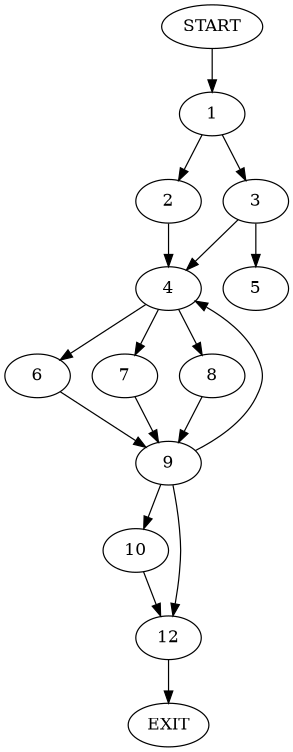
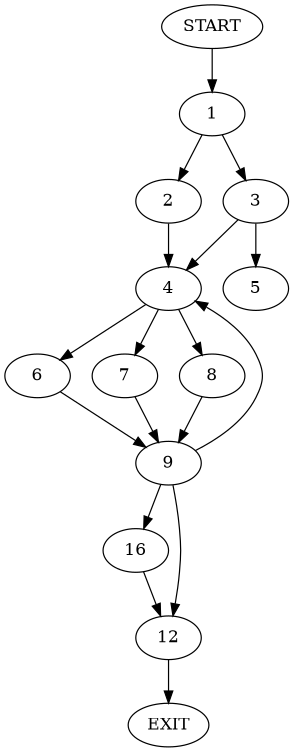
(136, 550) -> (136, 550)
